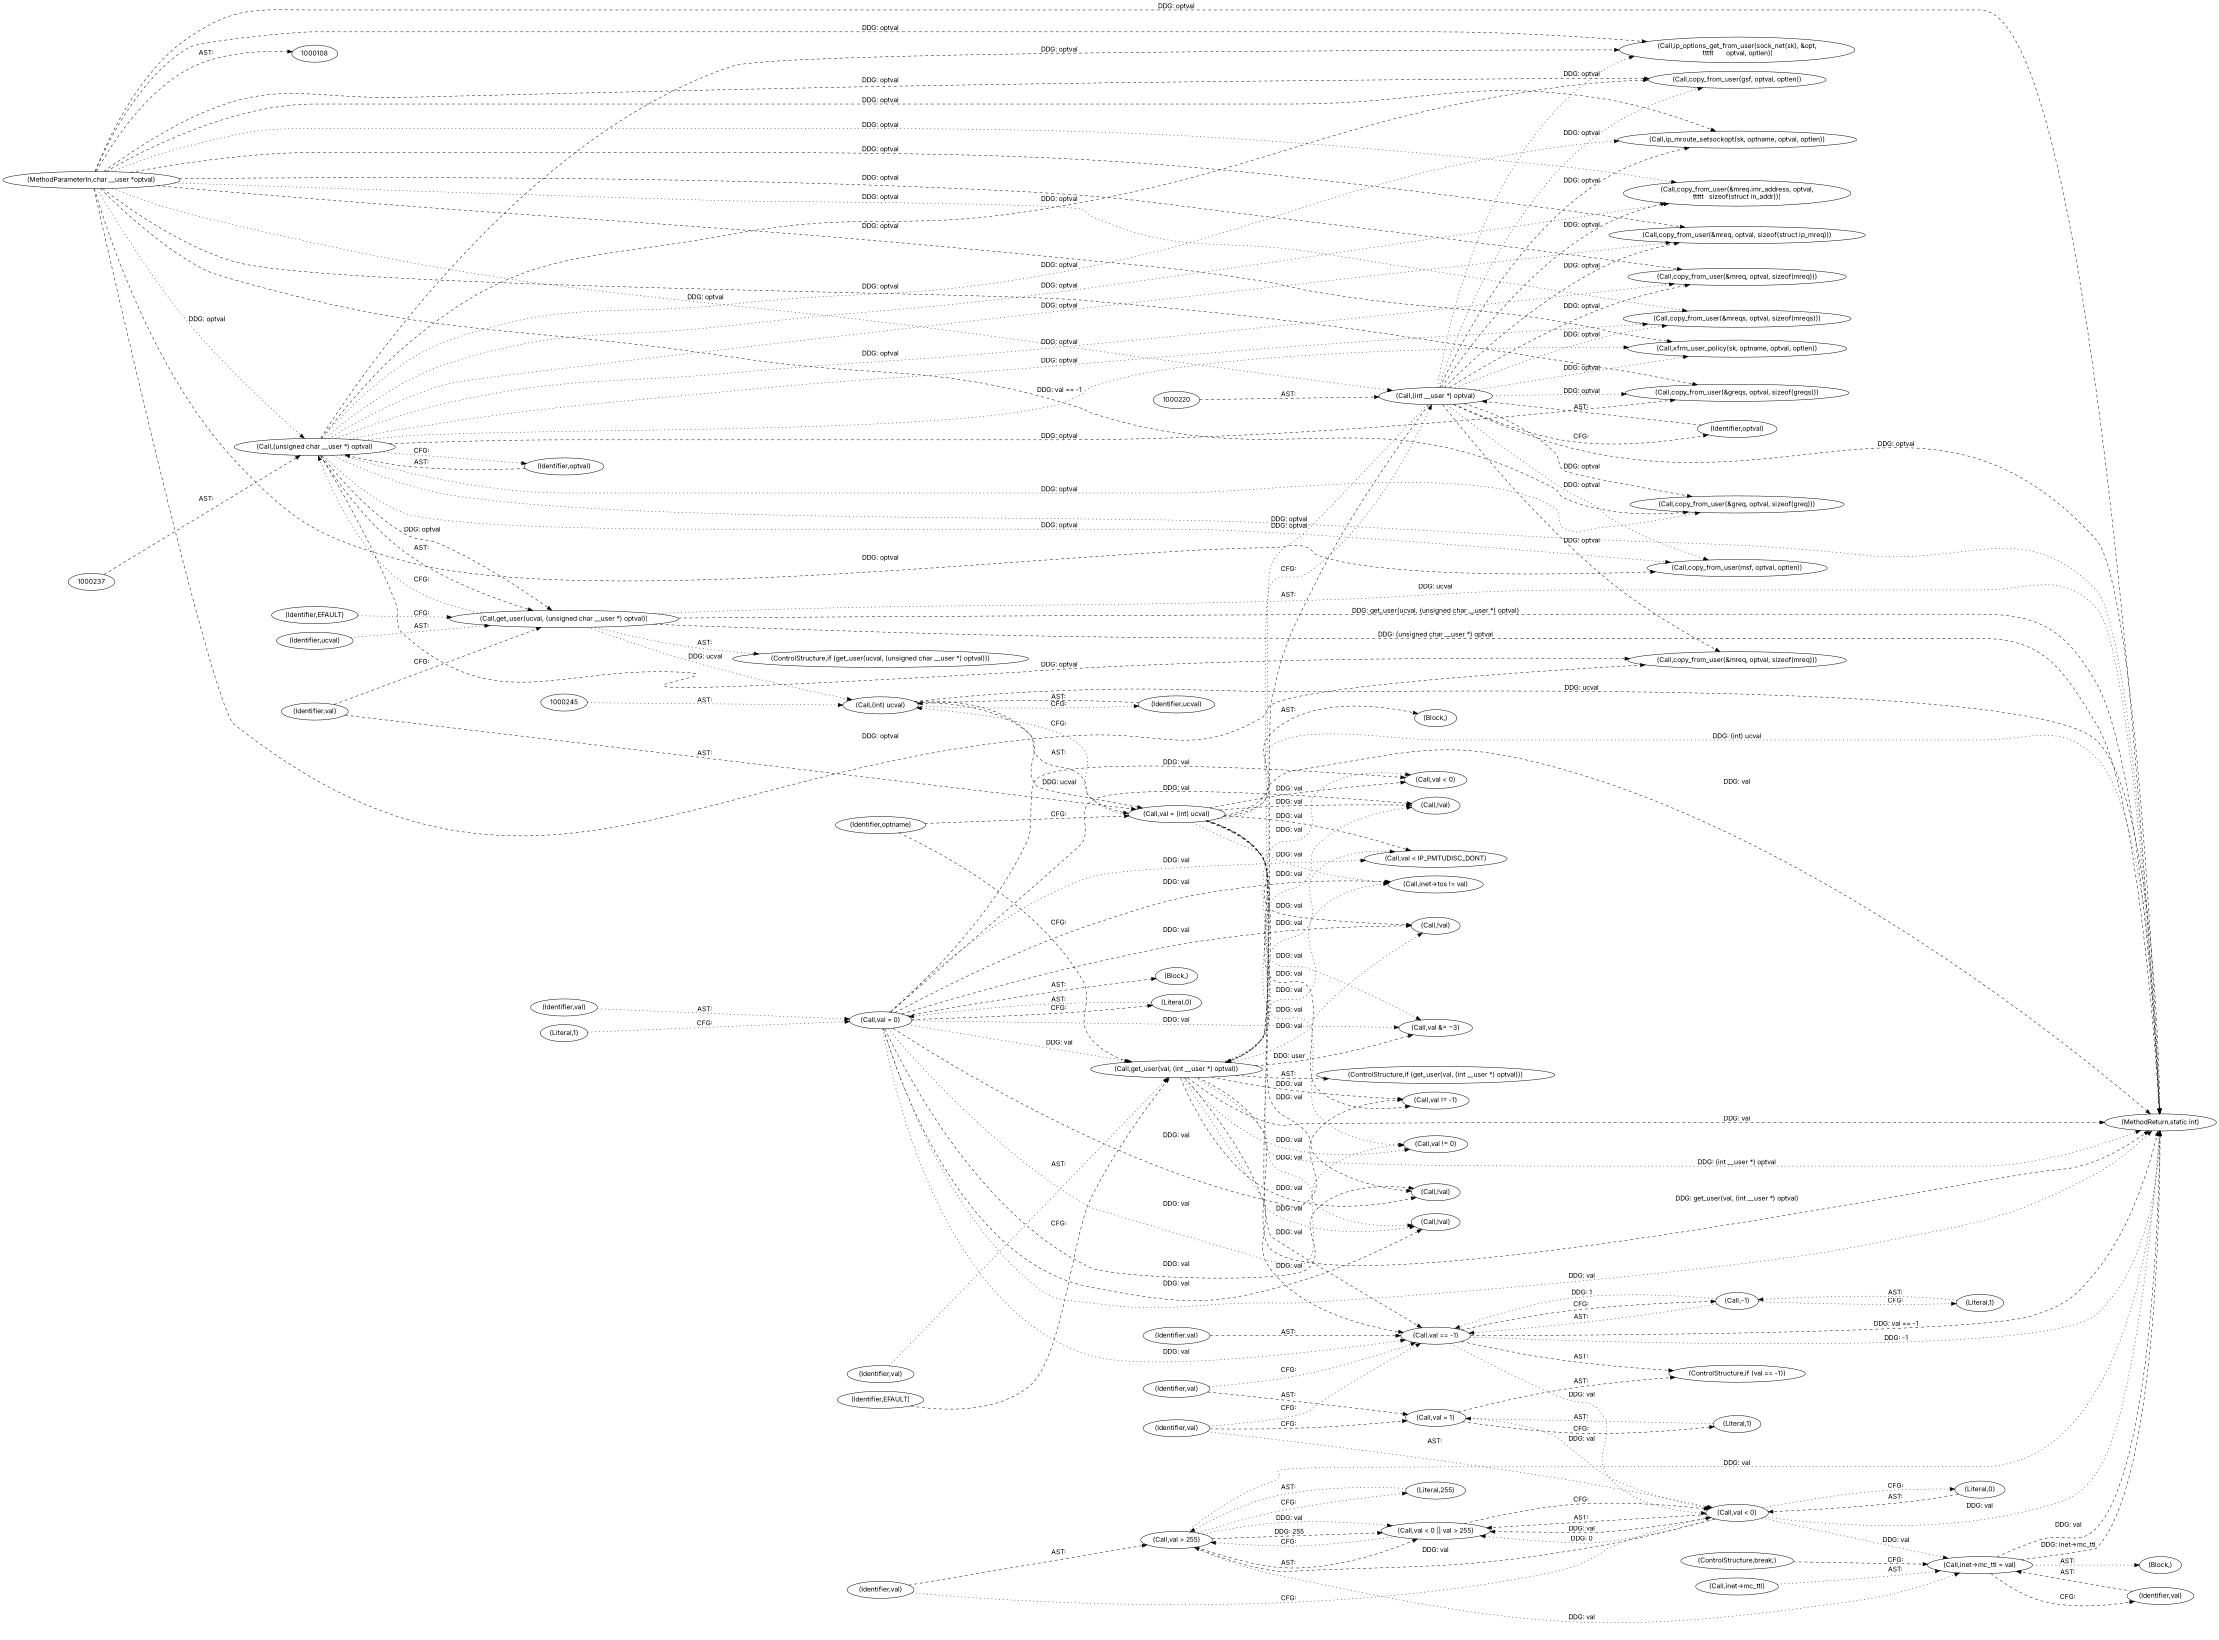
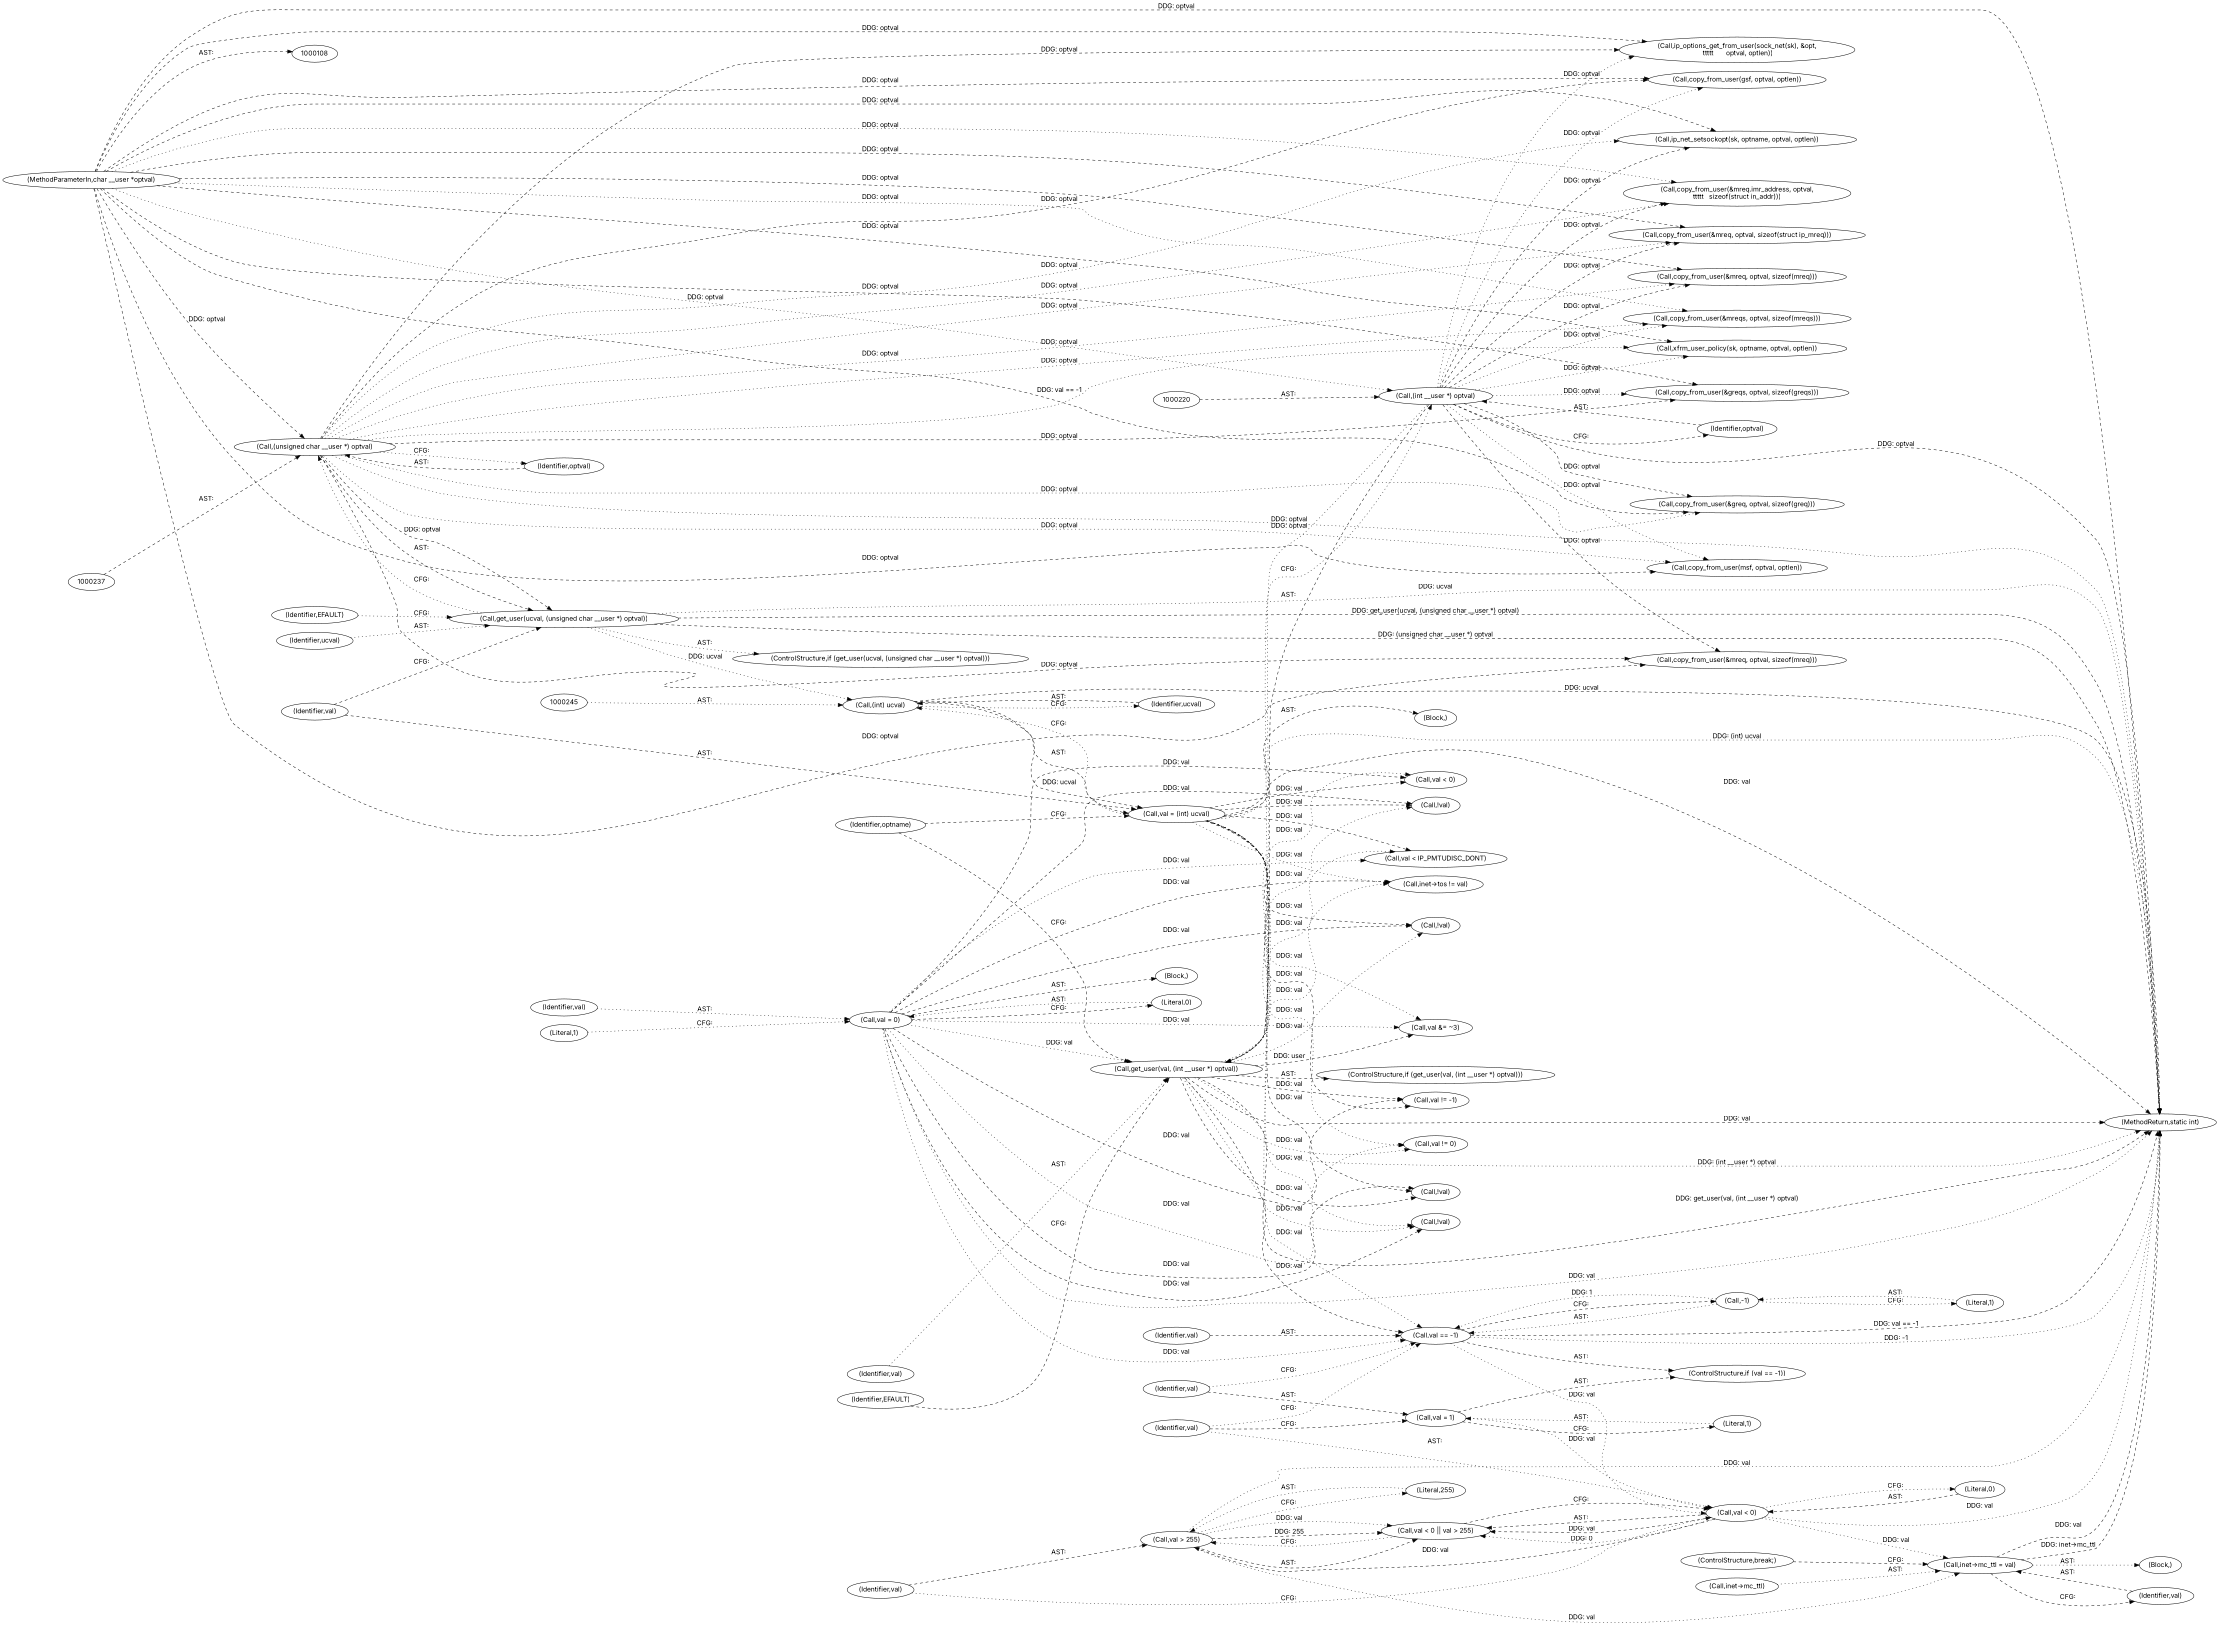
(1737, 140) -> (1737, 140)
(187, 321) -> (187, 321)
(1272, 1237) -> (1272, 1237)
